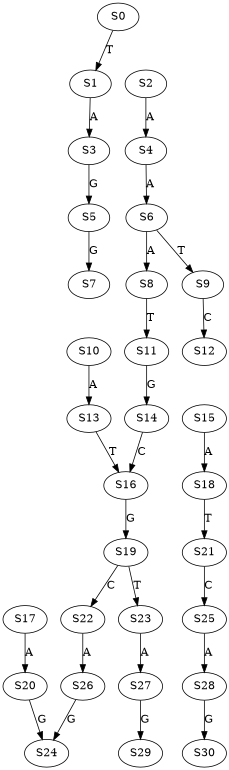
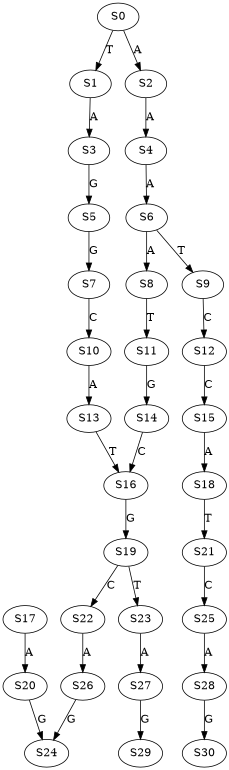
none -> (131, 47)
none -> (89, 314)
none -> (204, 381)
